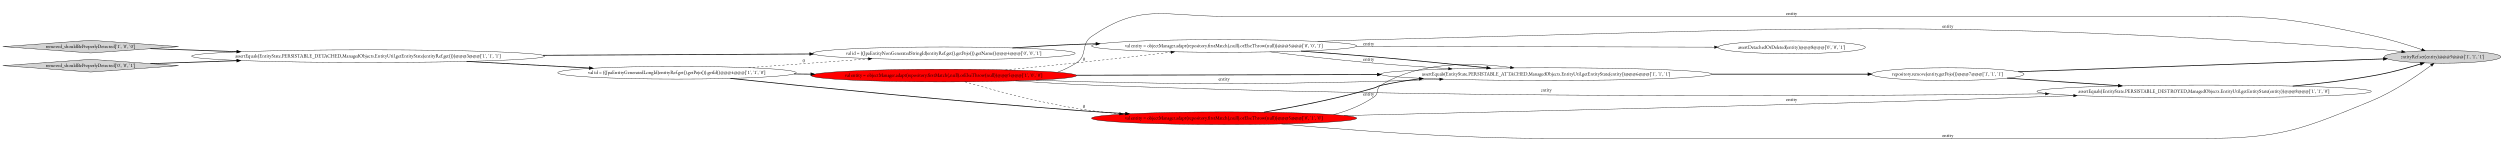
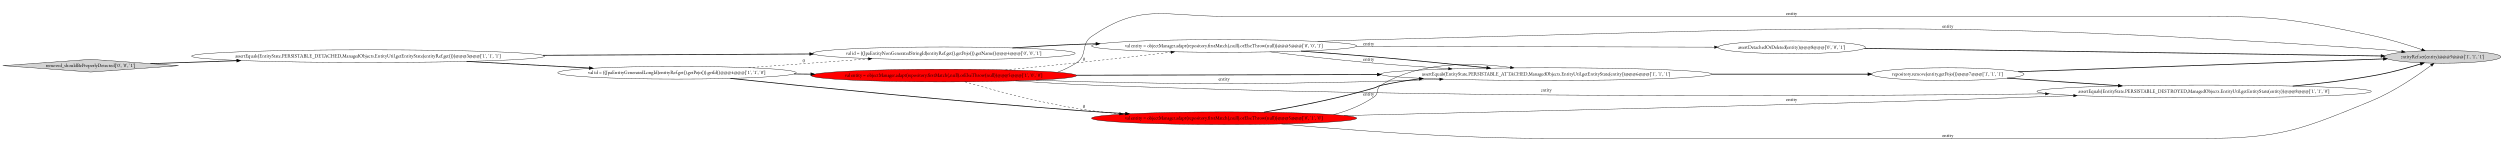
(91, 47) -> none
none -> (2123, 52)
